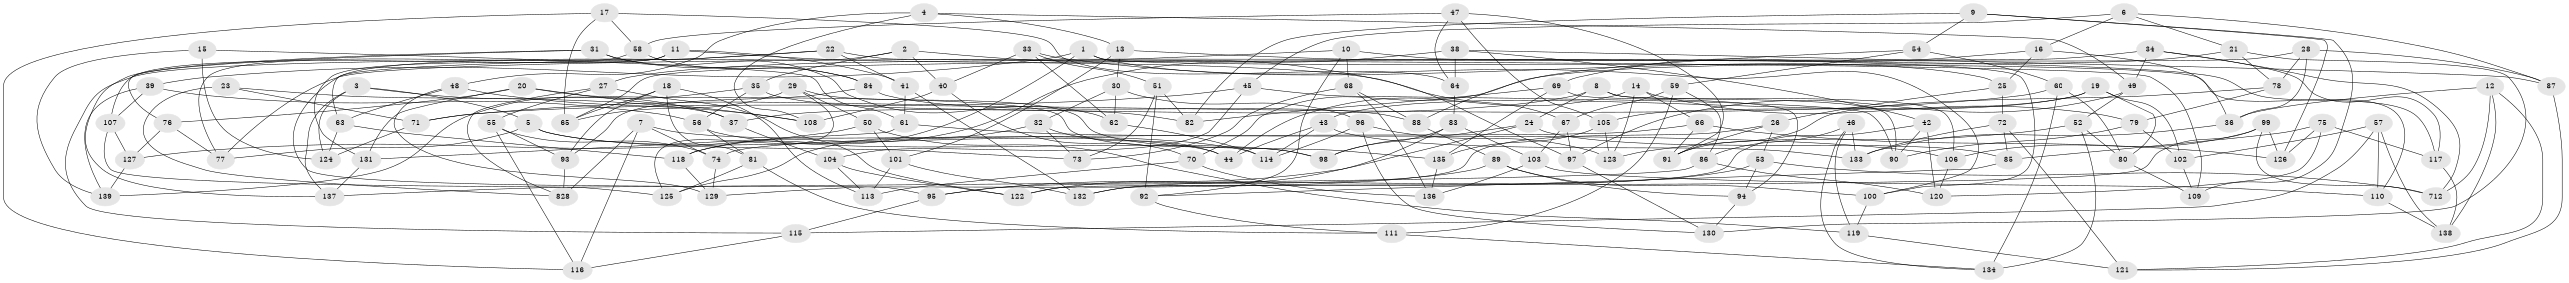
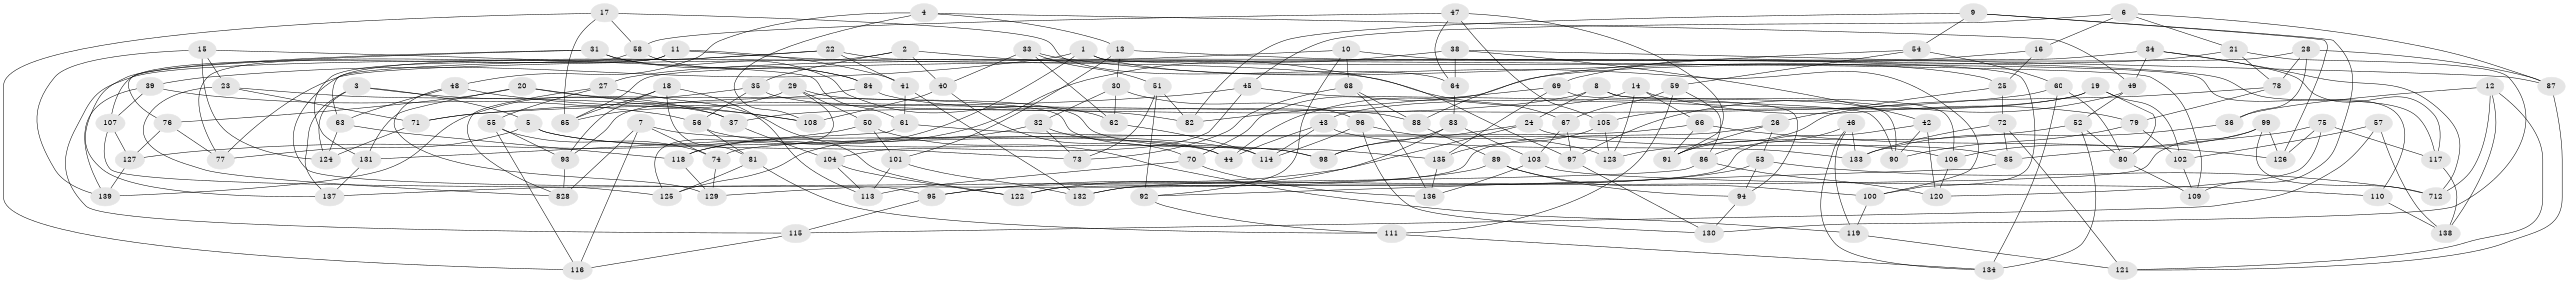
(2116, 58) -> none
none -> (216, 70)
(2378, 160) -> none
